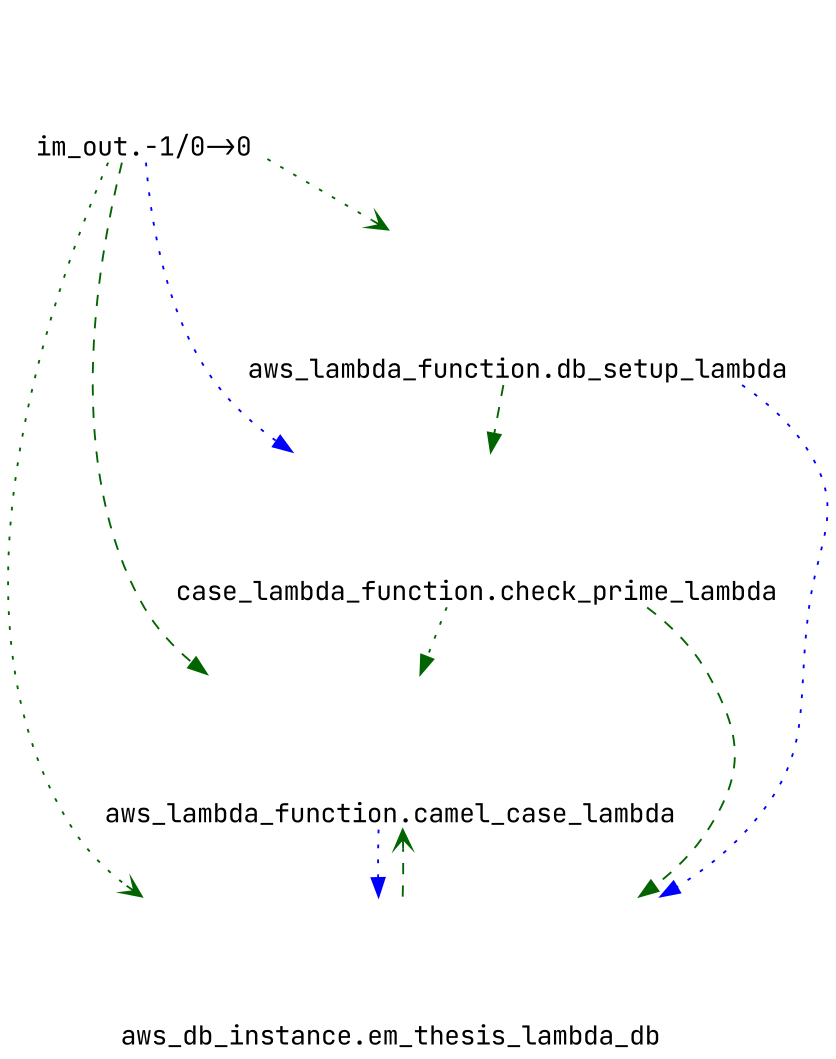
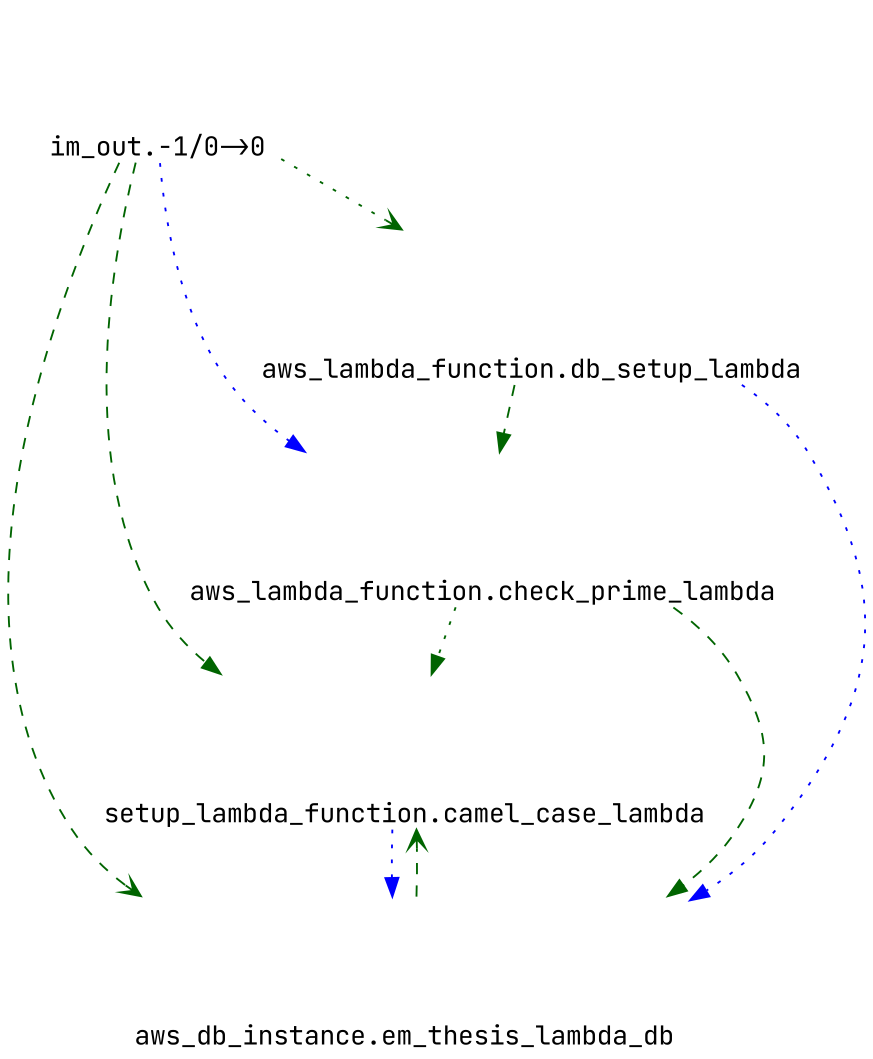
(477, 530) -> (483, 530)
(11, 534) -> (12, 532)
(391, 752) -> (404, 752)
